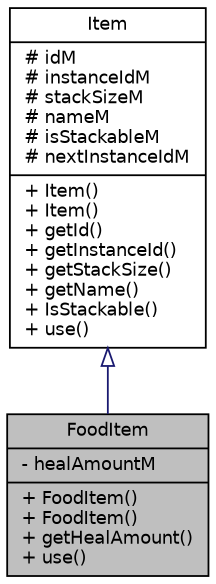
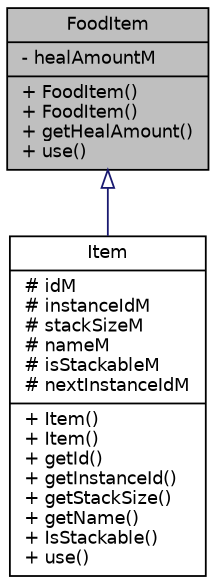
(108, 390) -> (108, 212)
